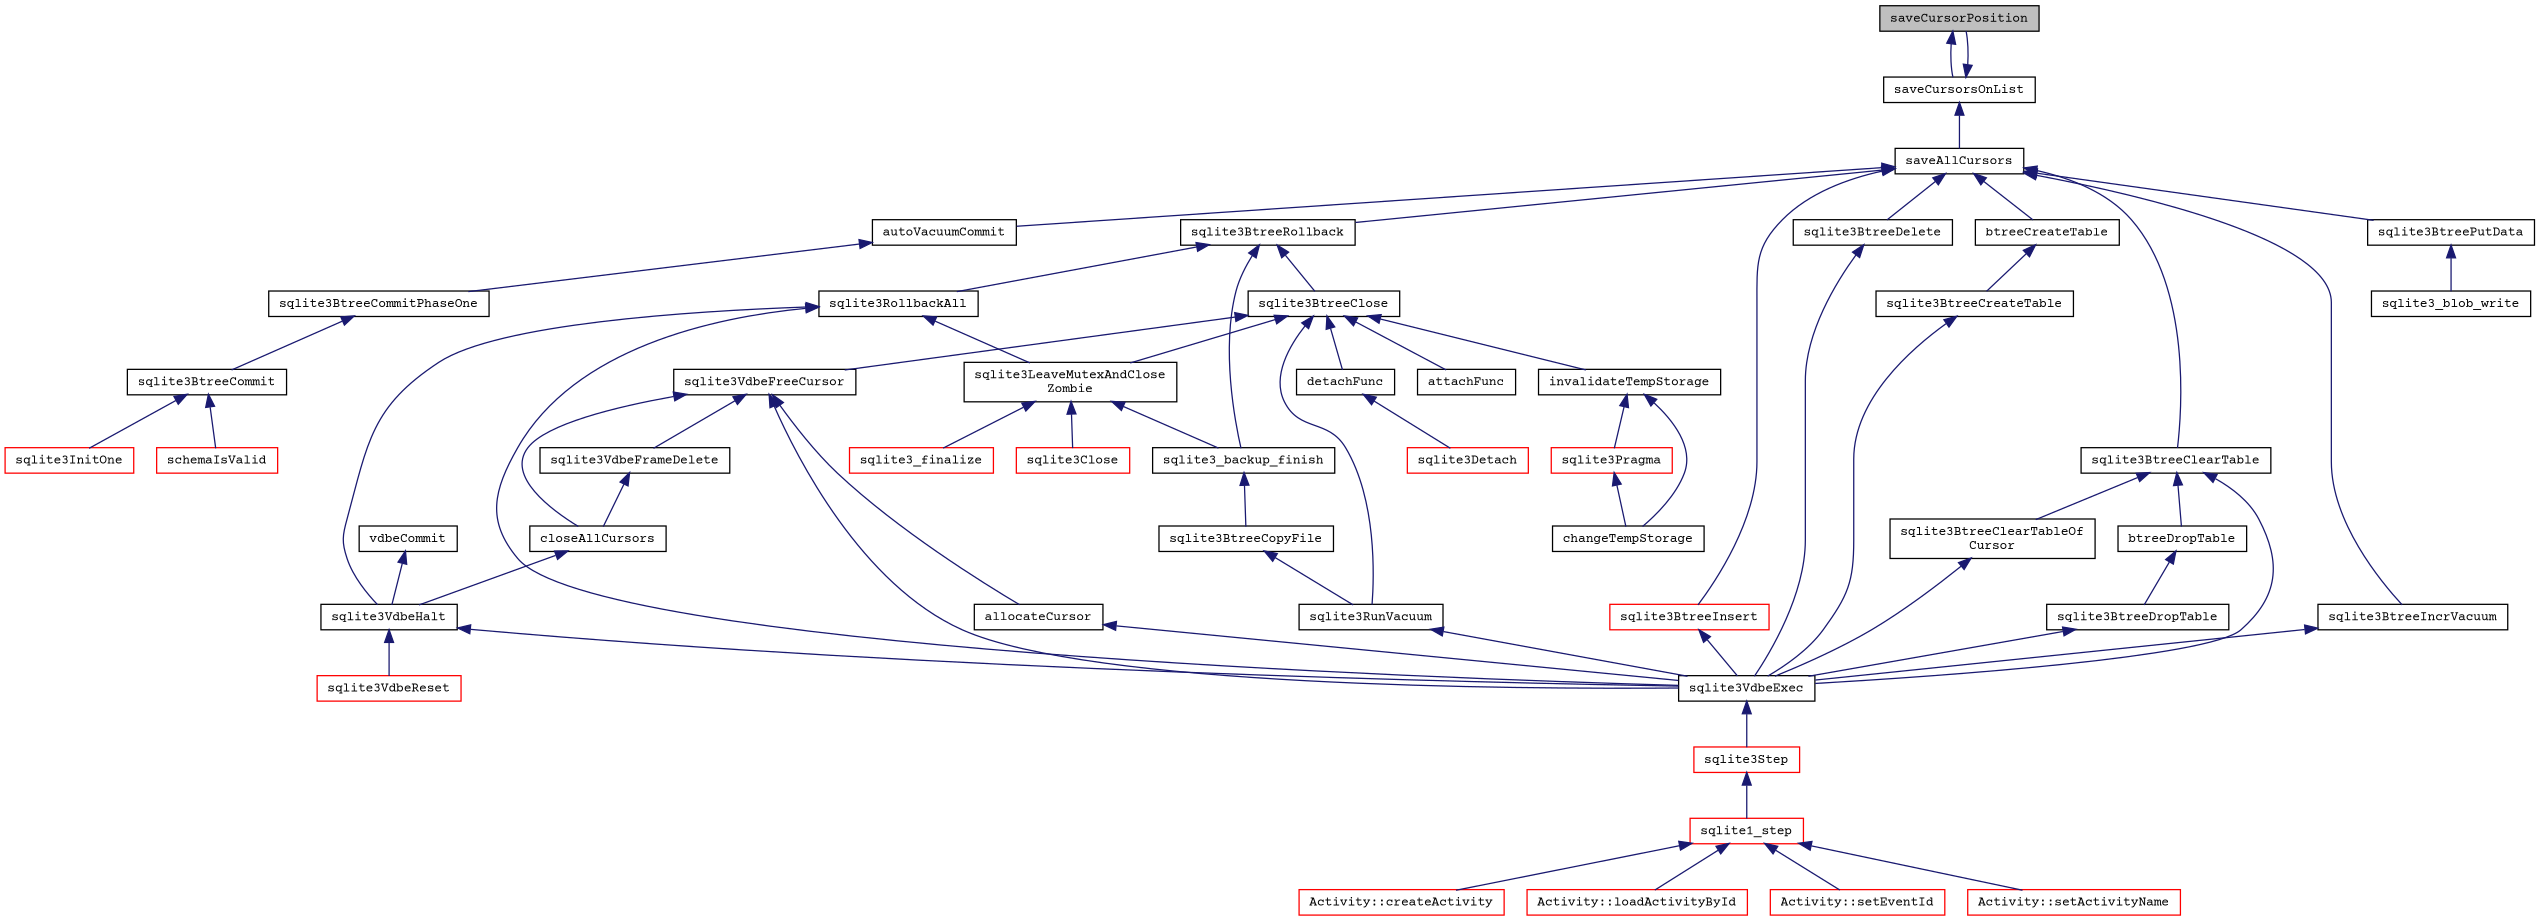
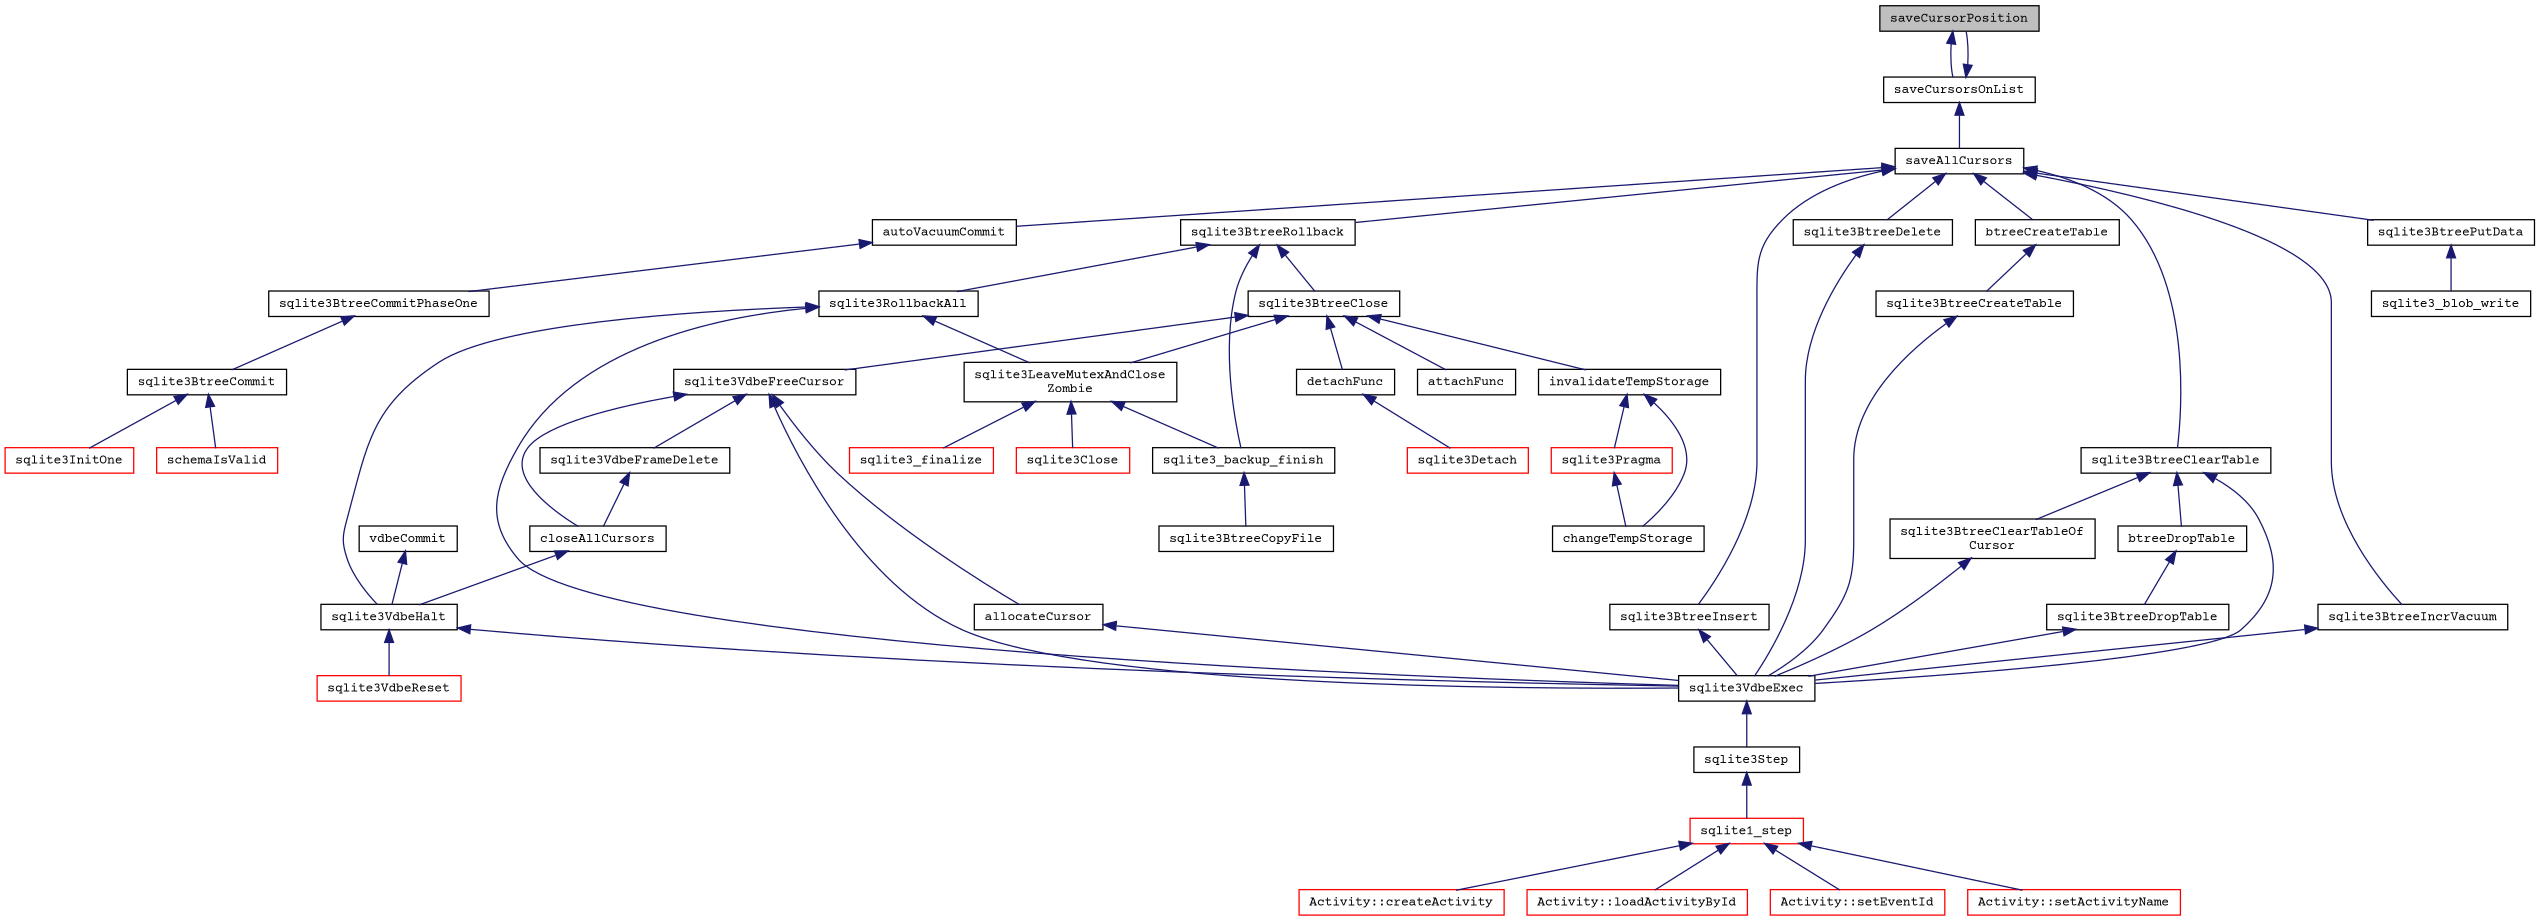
(1371, 617) -> none
(1689, 617) -> (1689, 617)
(1747, 760) -> (1747, 760)
